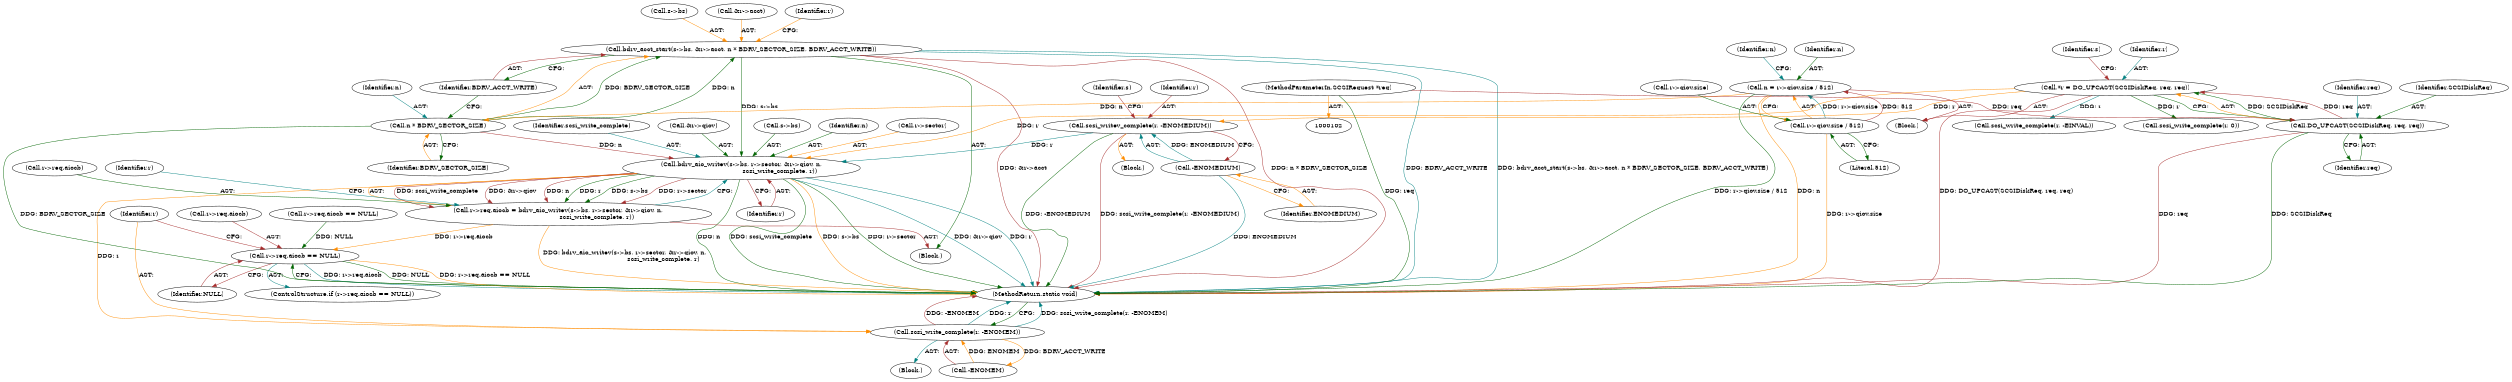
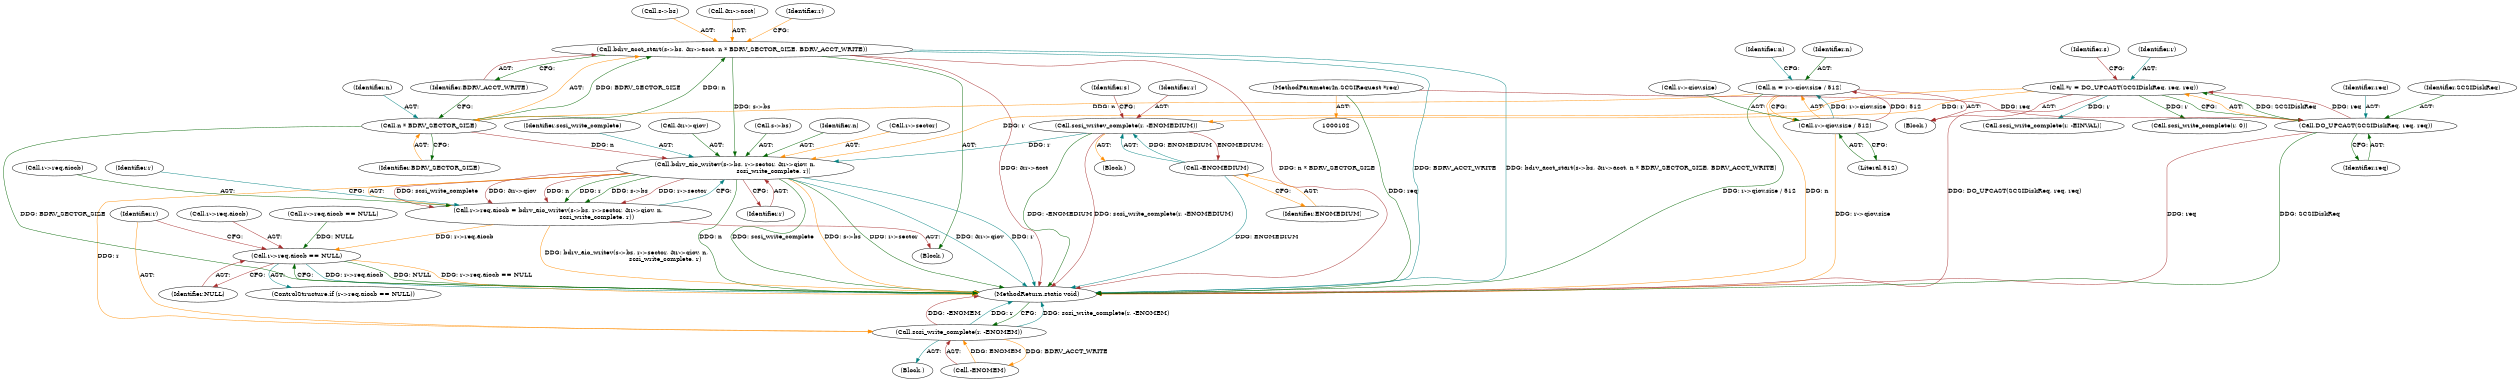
(1247, 145) -> (1242, 145)
